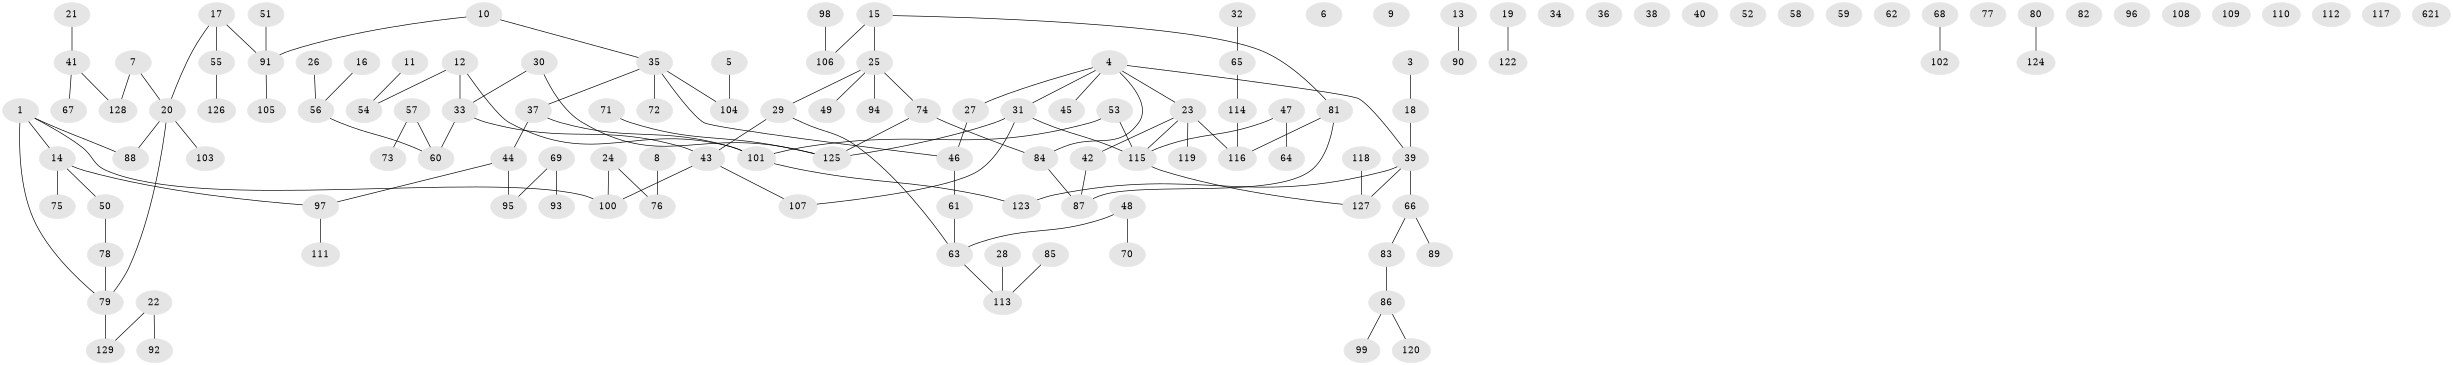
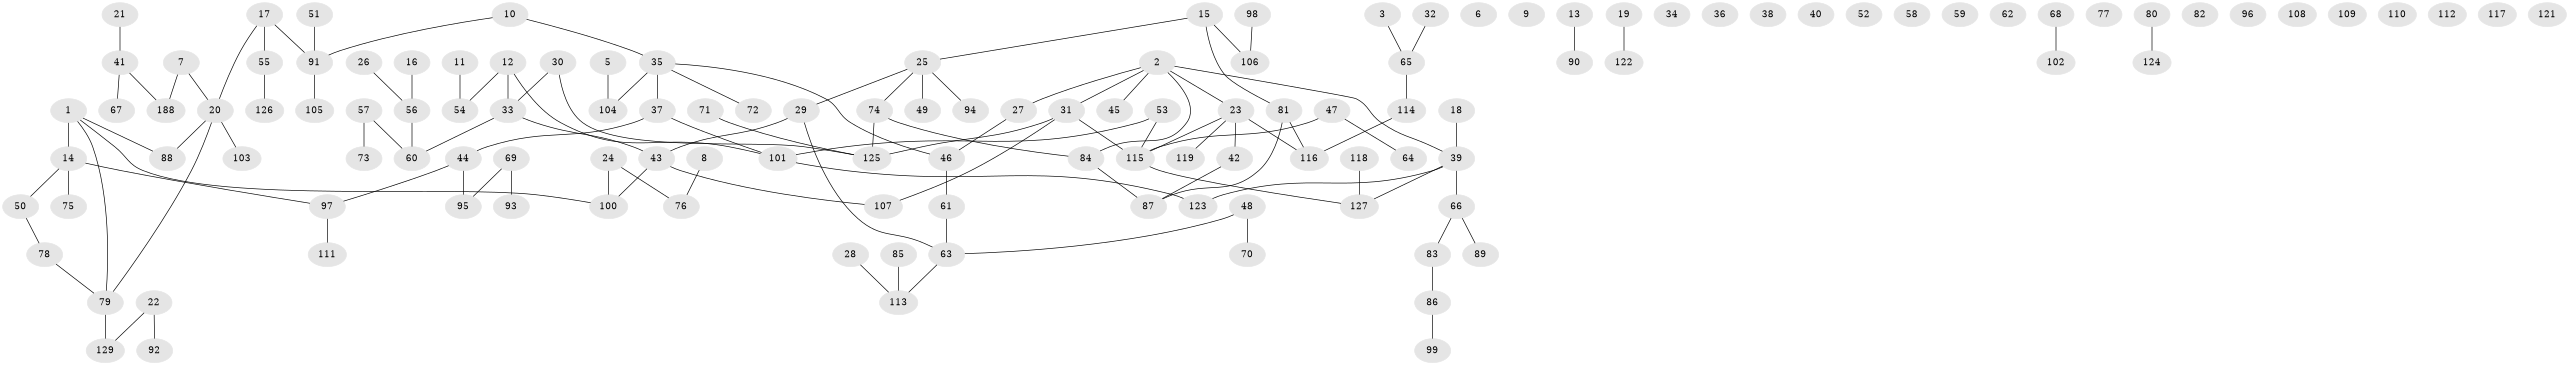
(2431, 15) -> (2547, 15)
(1109, 63) -> (1157, 63)
(1411, 87) -> (1395, 39)
(118, 111) -> (166, 111)
(1411, 351) -> none
